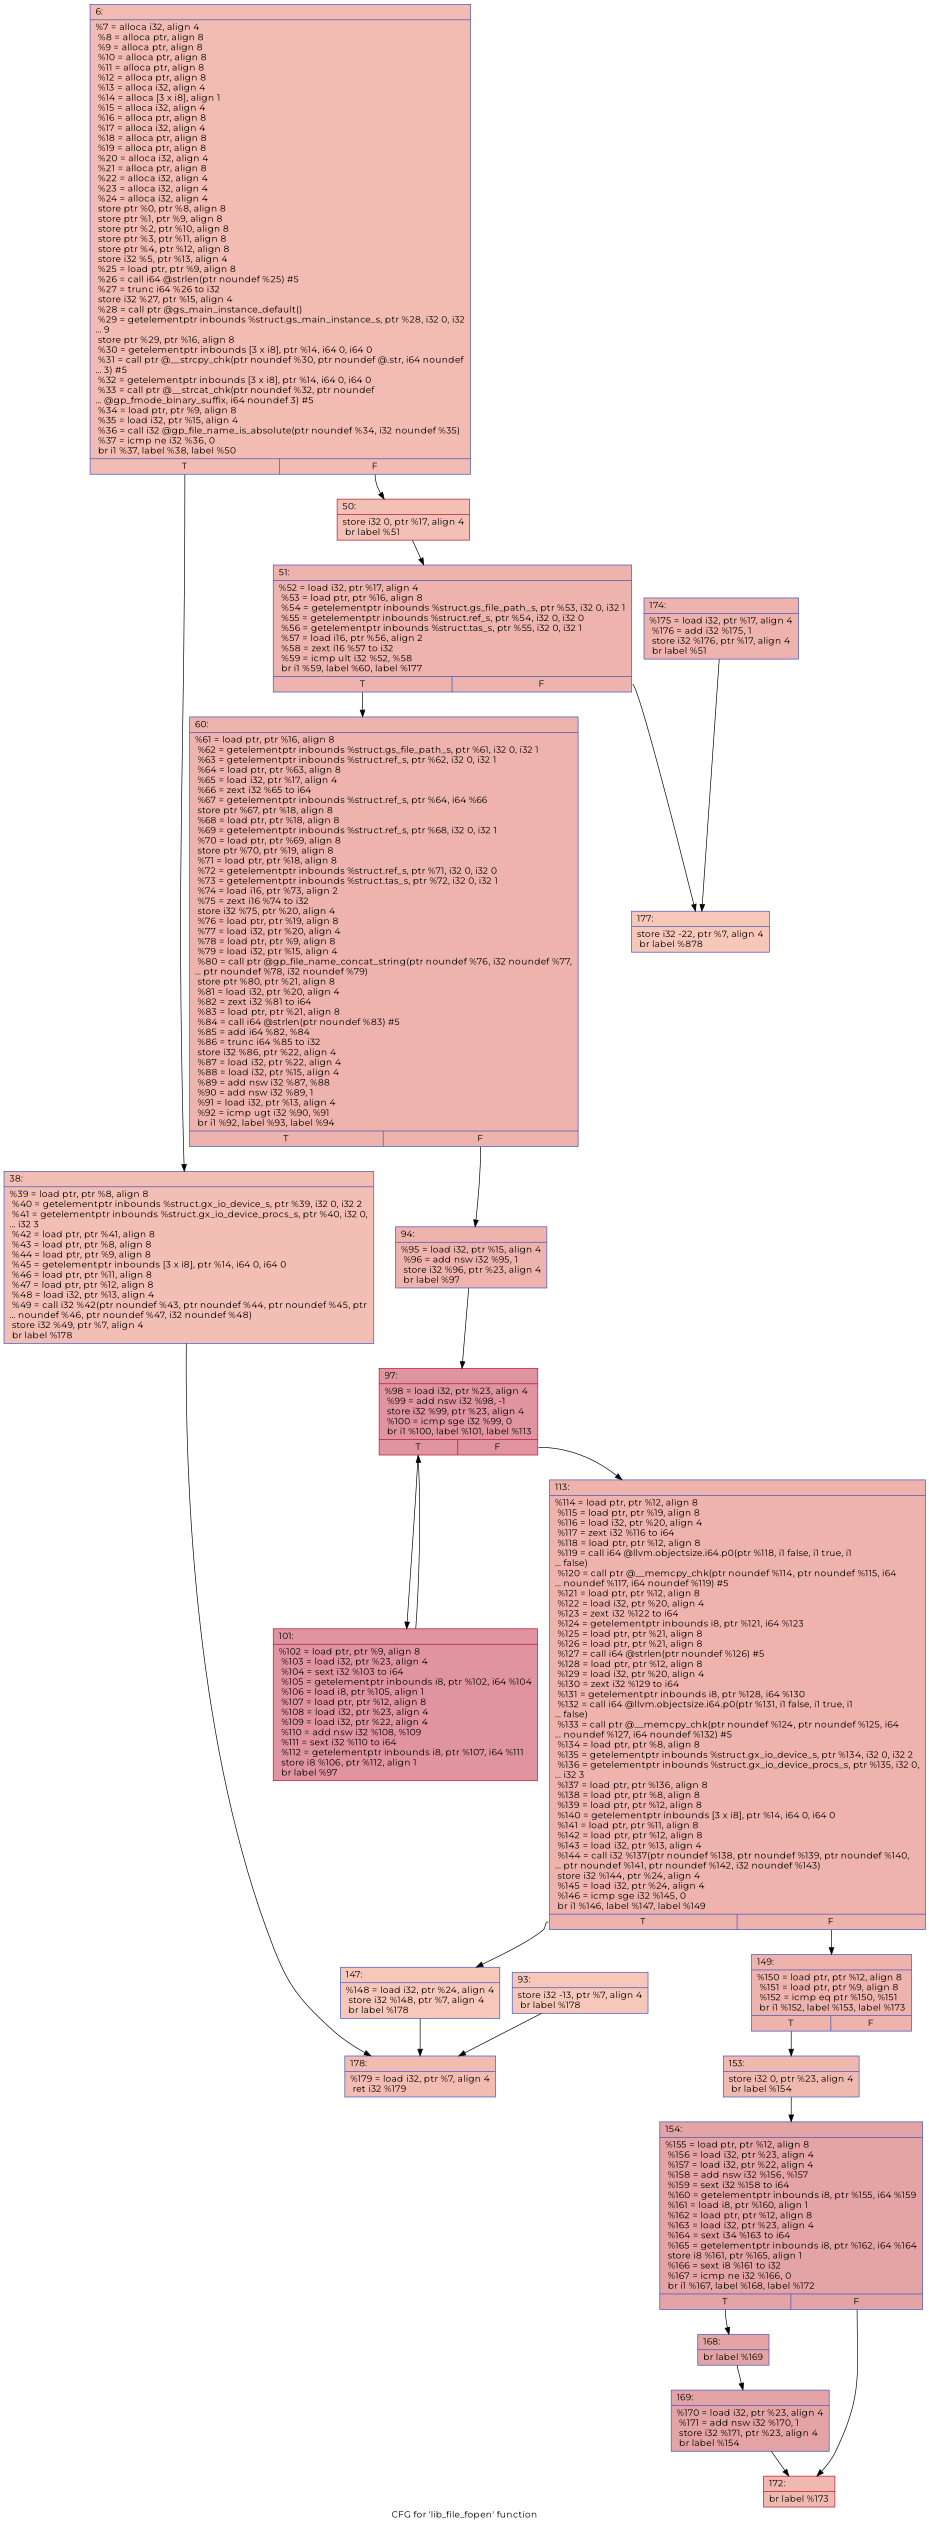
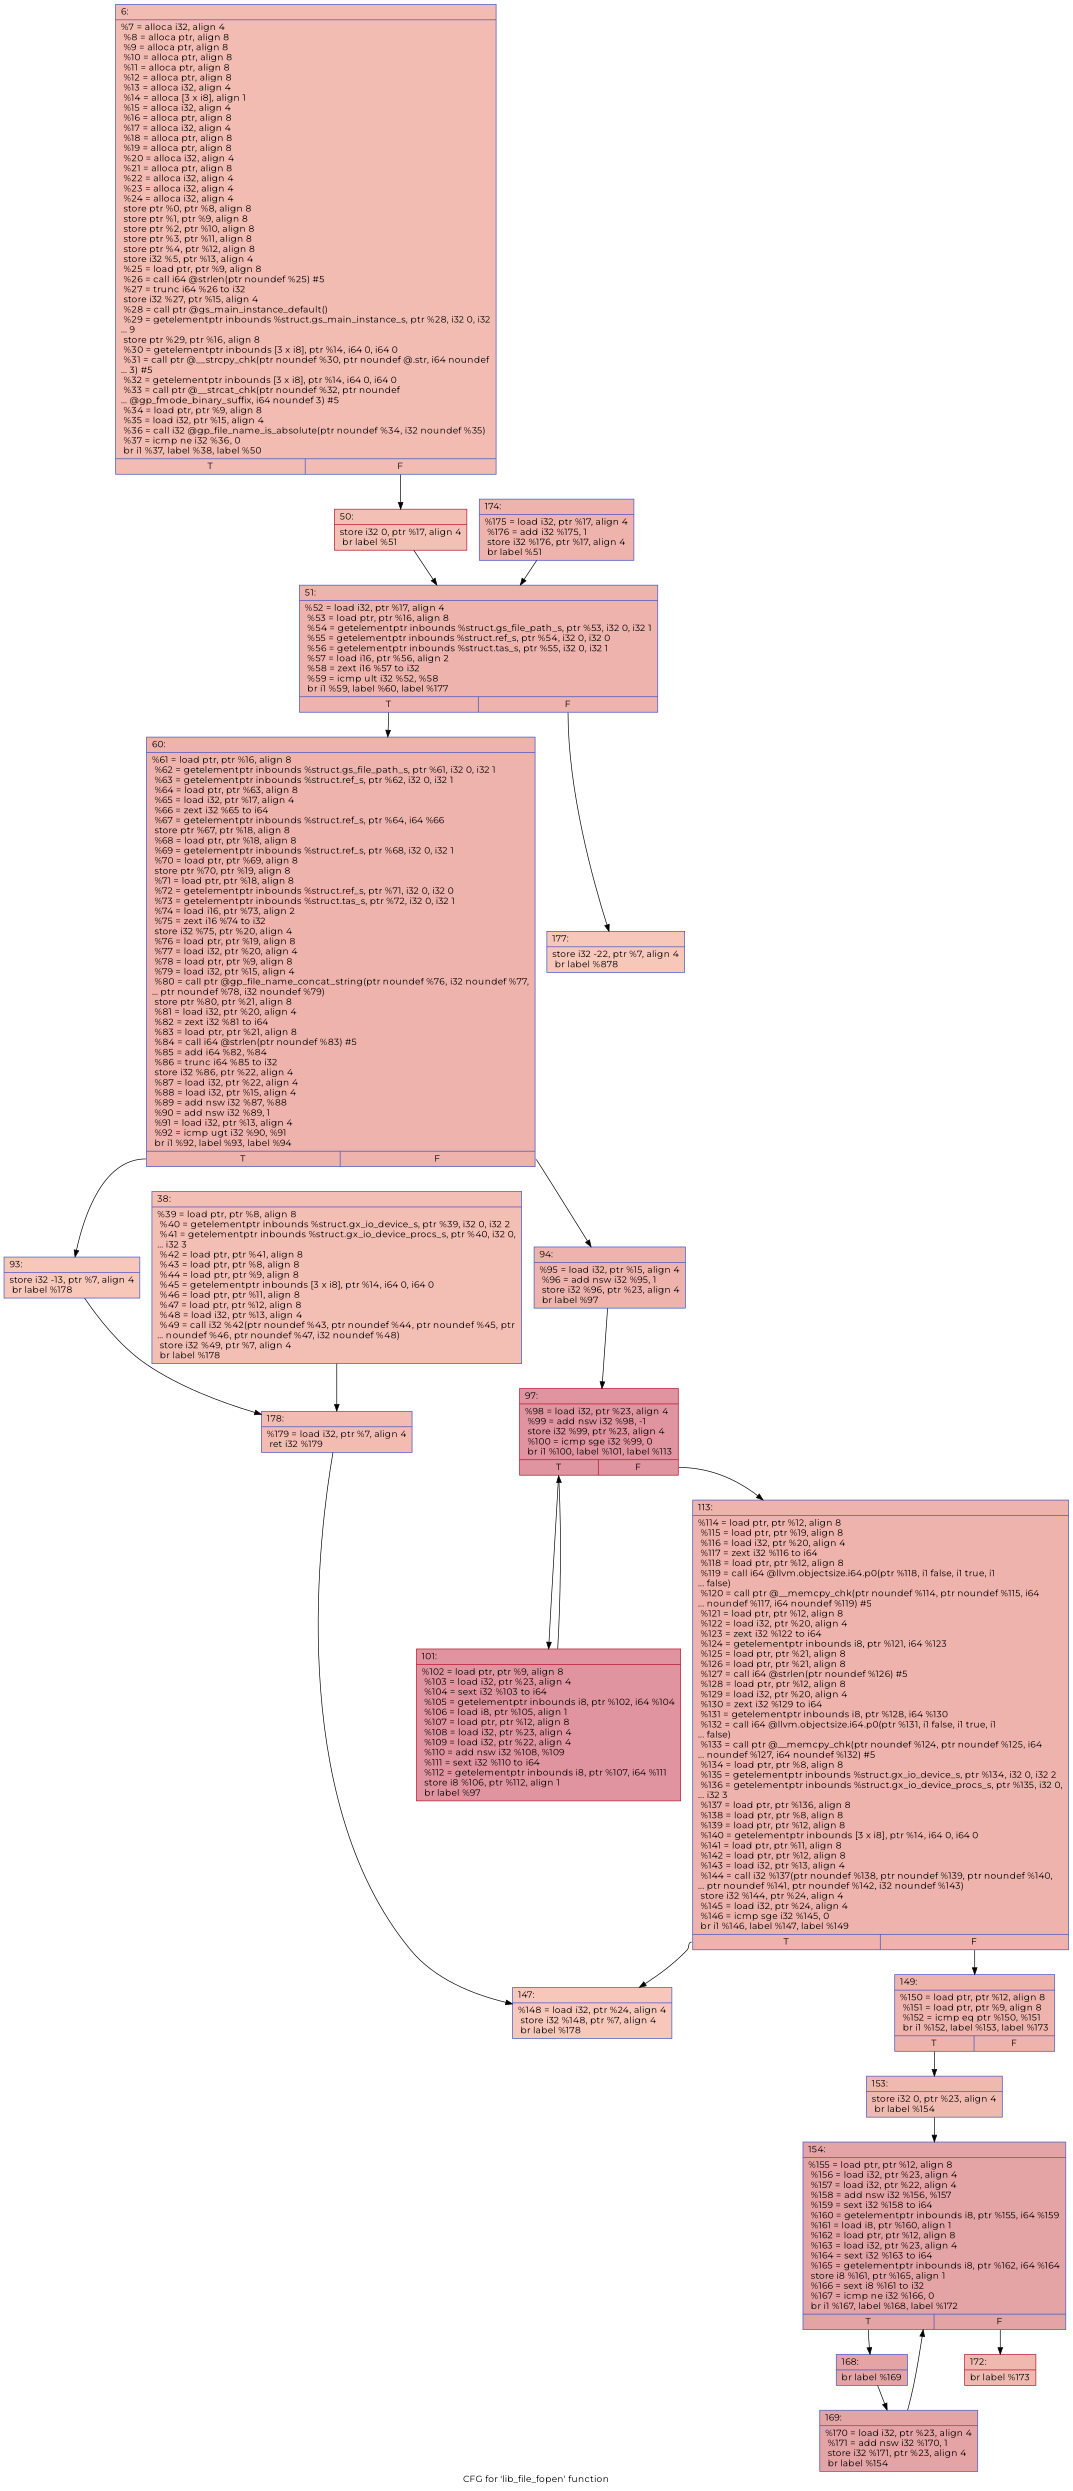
(711, 782) -> (530, 570)
(181, 820) -> none
none -> (97, 1192)
(420, 2034) -> (331, 1765)
(728, 2235) -> (871, 2256)
(778, 2461) -> (916, 2374)
